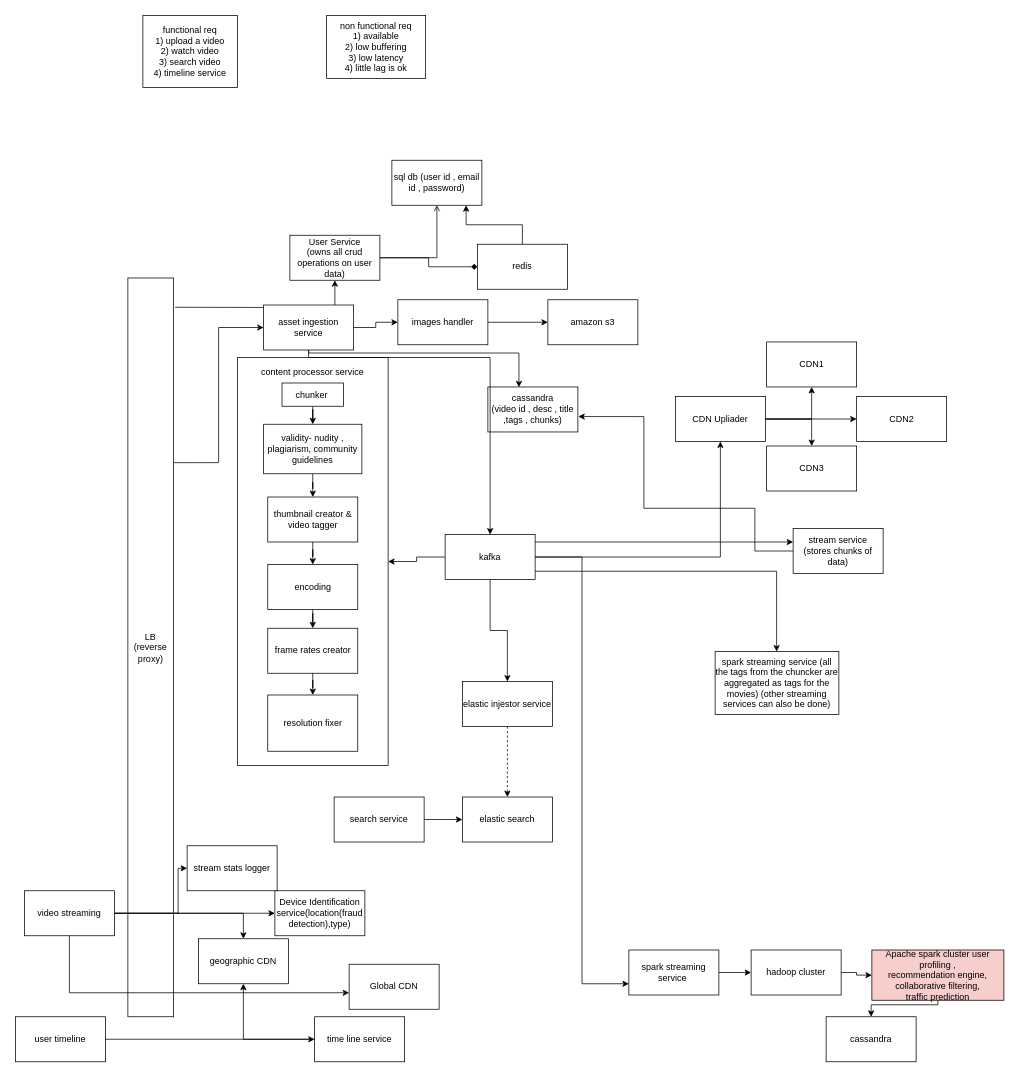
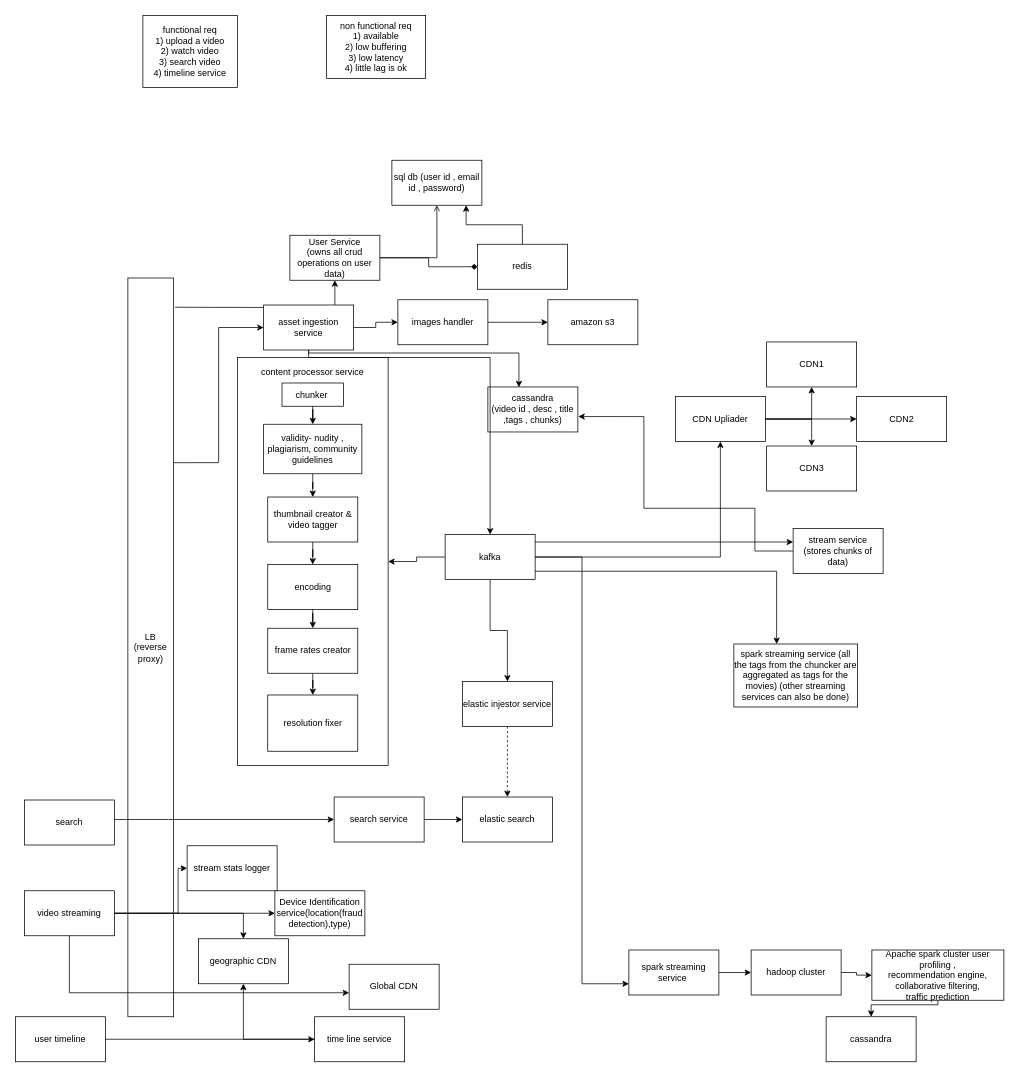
(777, 683) -> (796, 675)
none -> (222, 819)
none -> (69, 822)
(938, 975) -> (938, 975)
